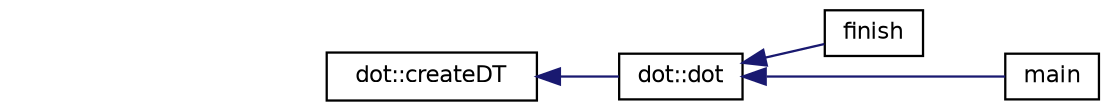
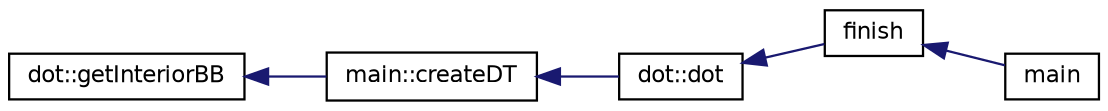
none -> (127, 77)
(432, 77) -> (432, 77)
(886, 77) -> (975, 58)
